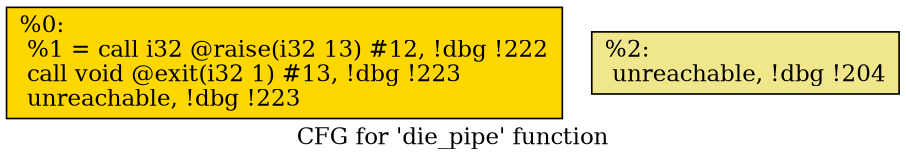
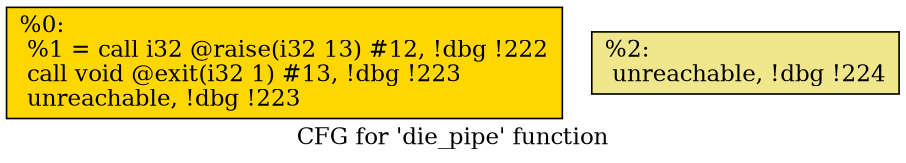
(745, 74) -> (745, 74)
